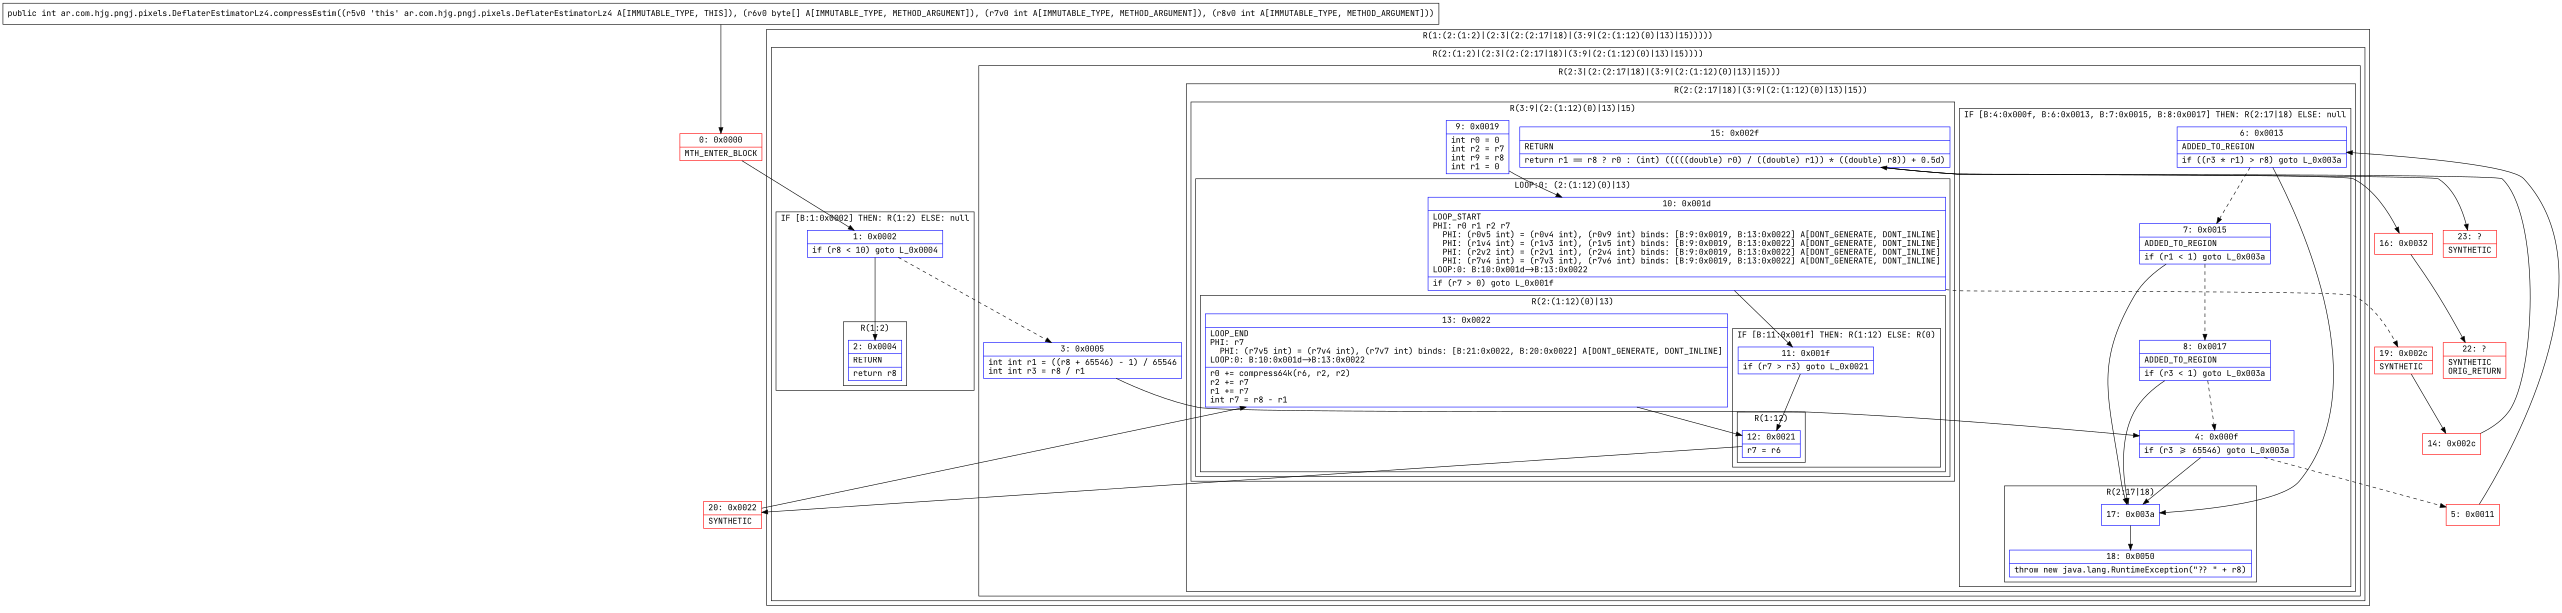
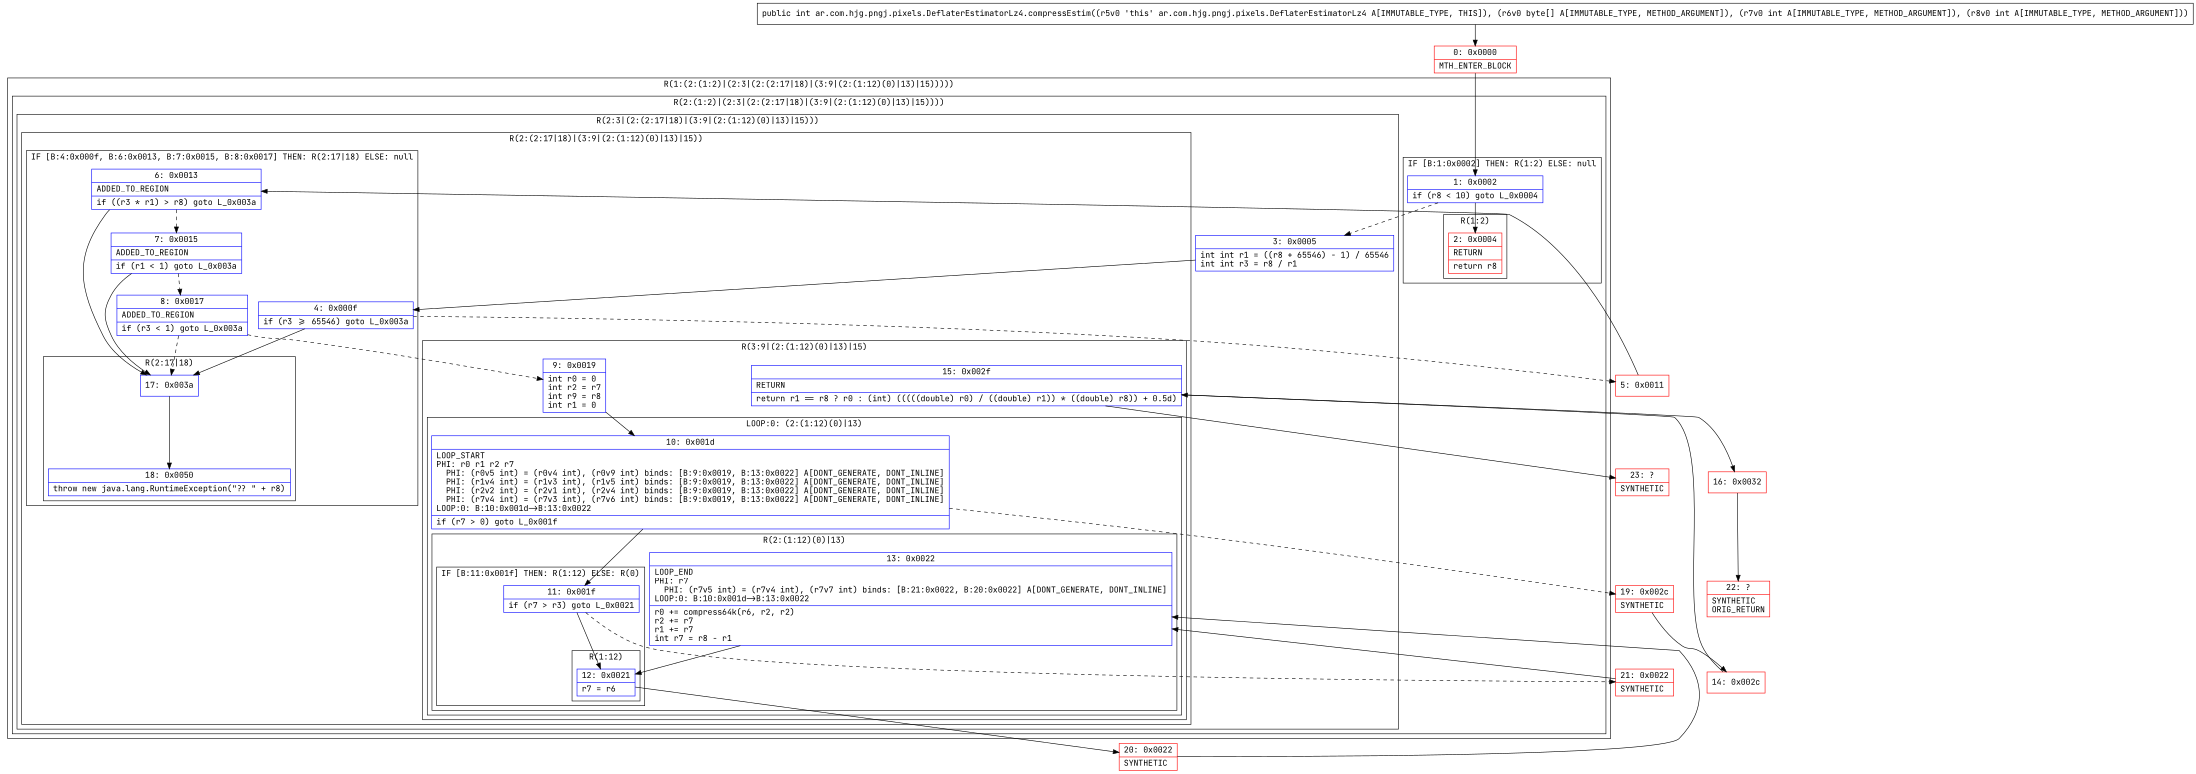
(875, 360) -> (1475, 253)
(2211, 403) -> (393, 354)
(2128, 429) -> (175, 353)
none -> (1645, 683)
